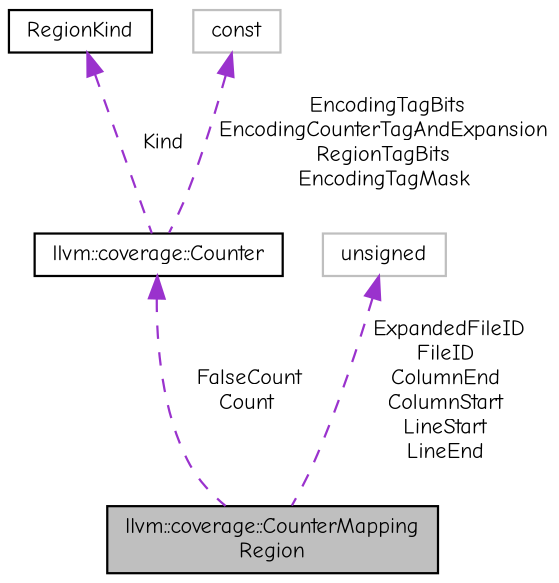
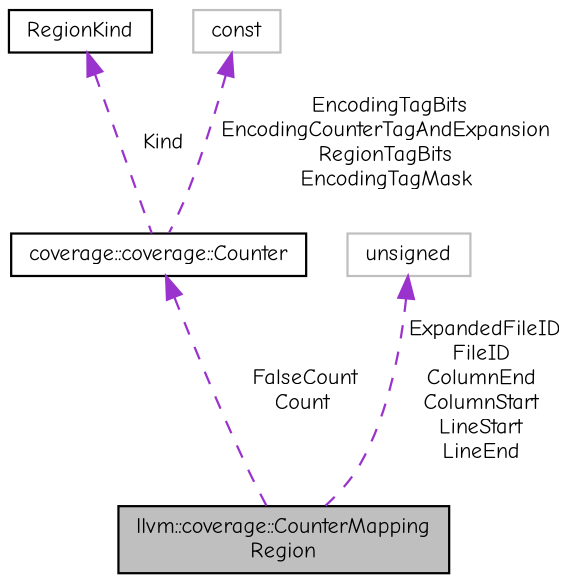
(159, 255) -> (159, 255)
